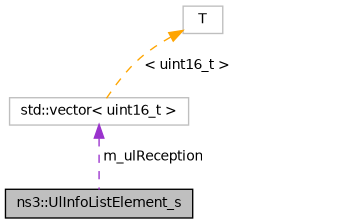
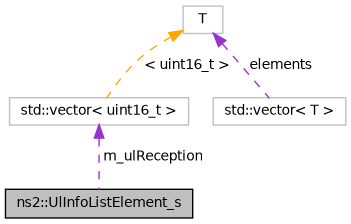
none -> (279, 111)
(99, 204) -> (99, 204)
